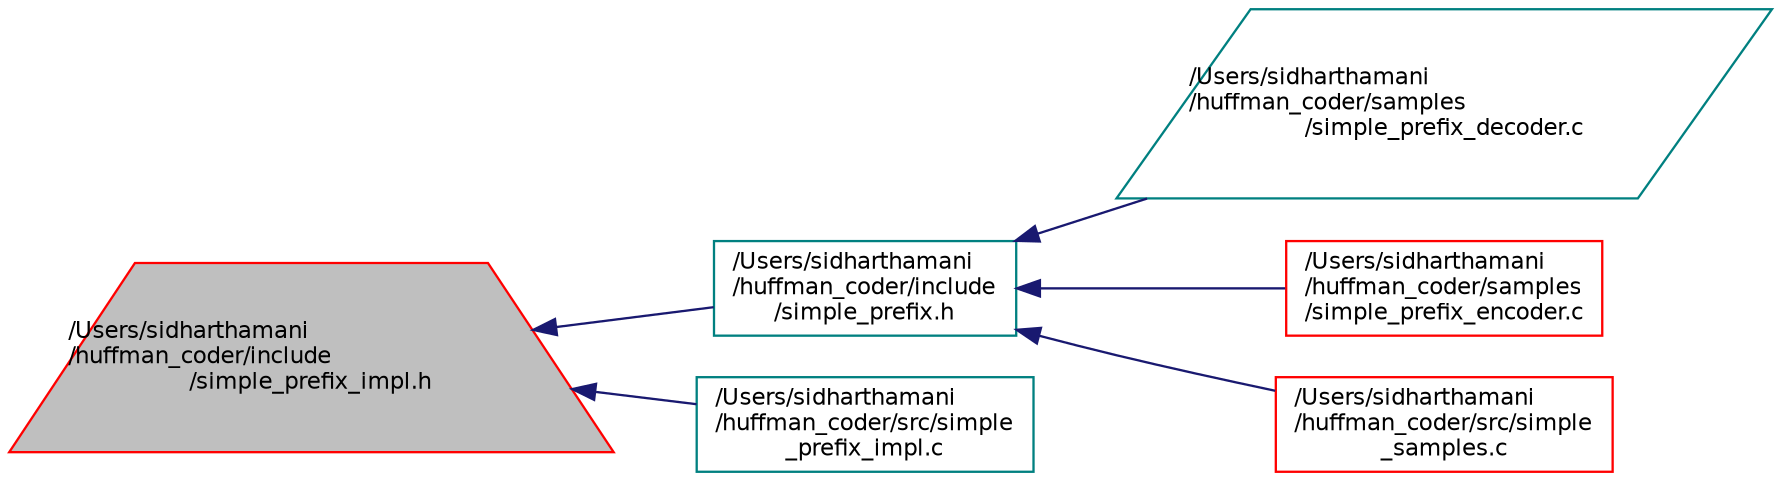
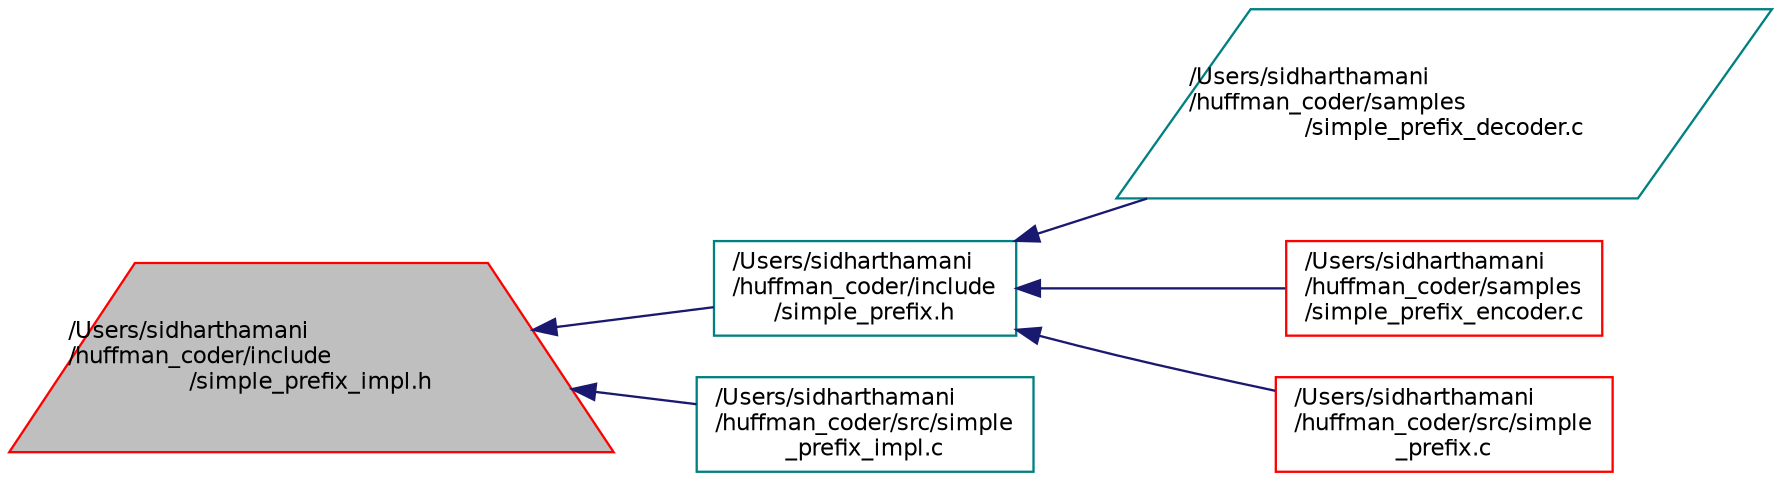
(1444, 424) -> (1444, 424)
